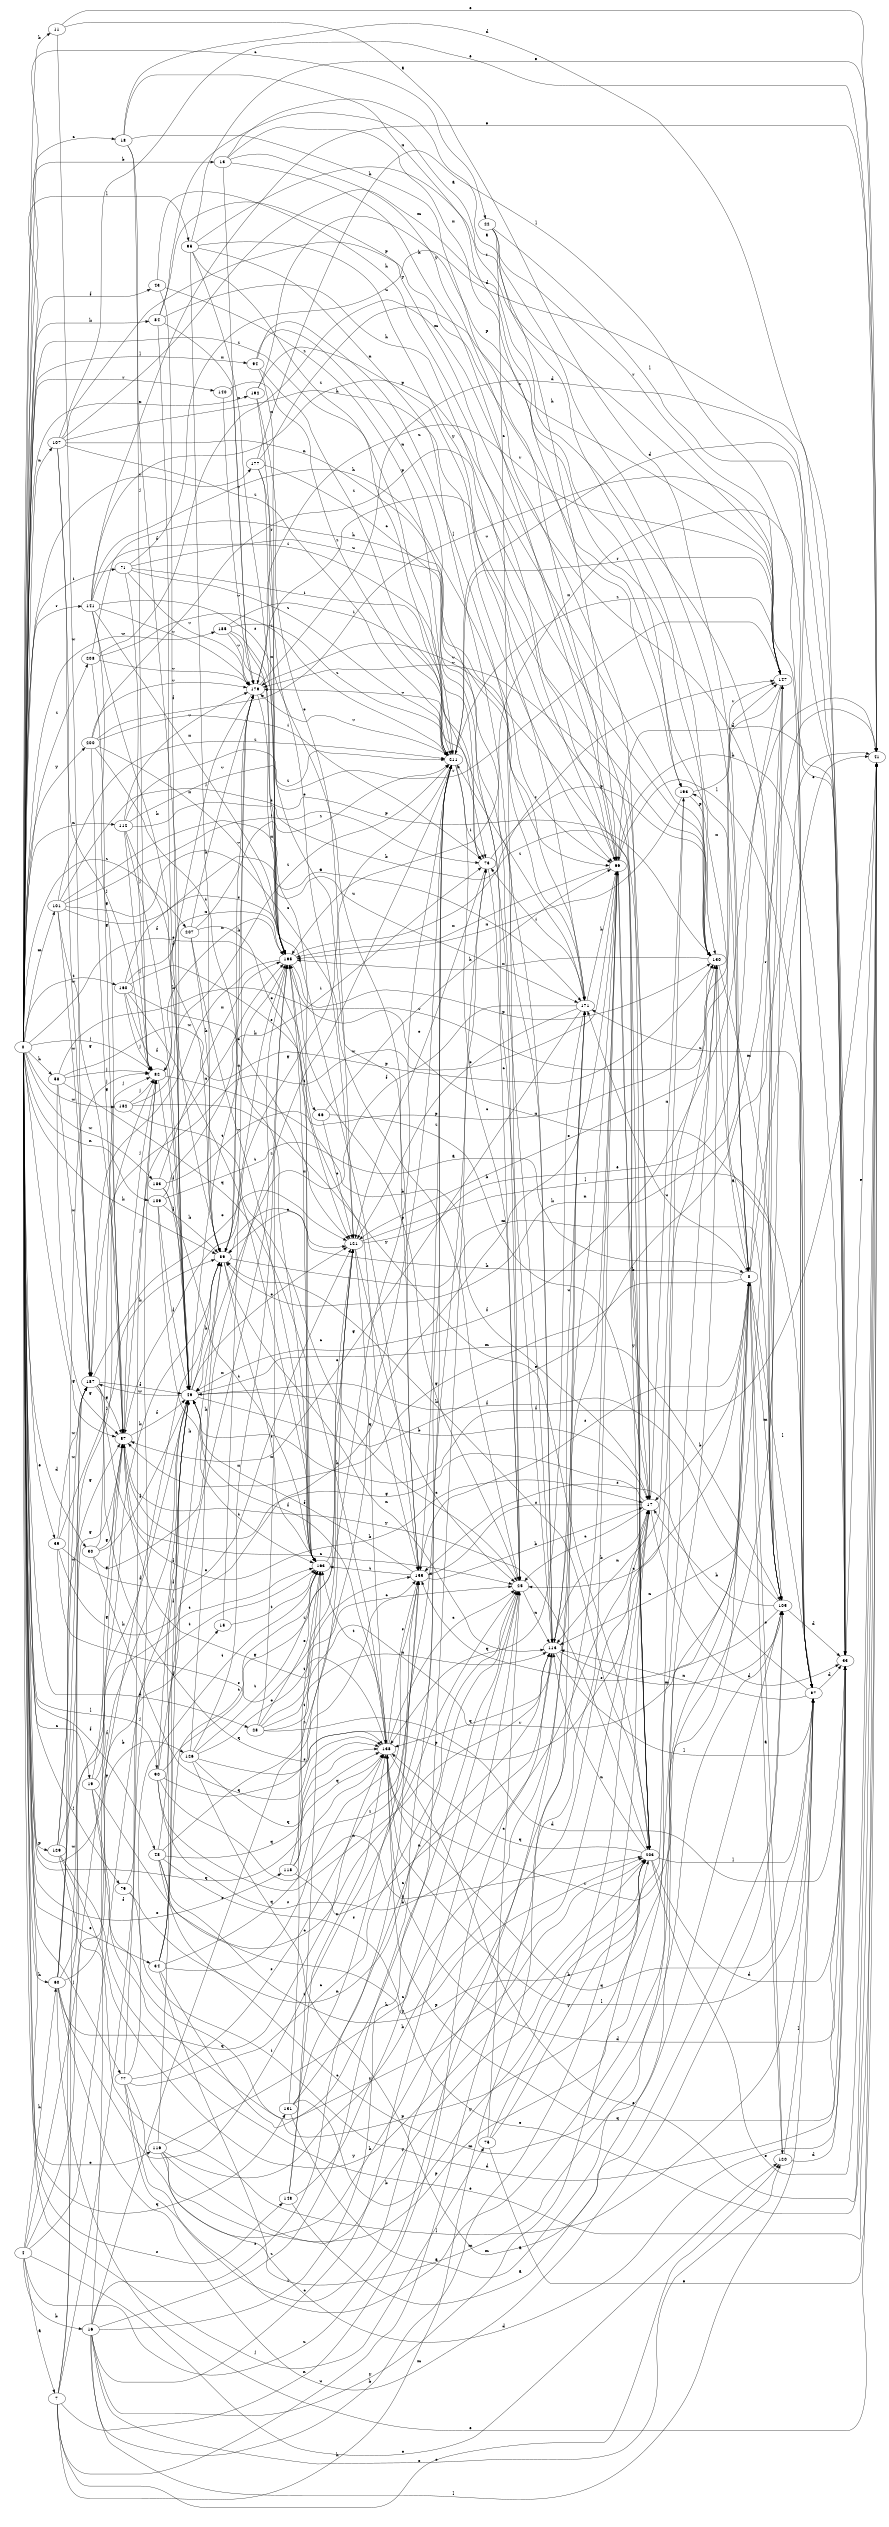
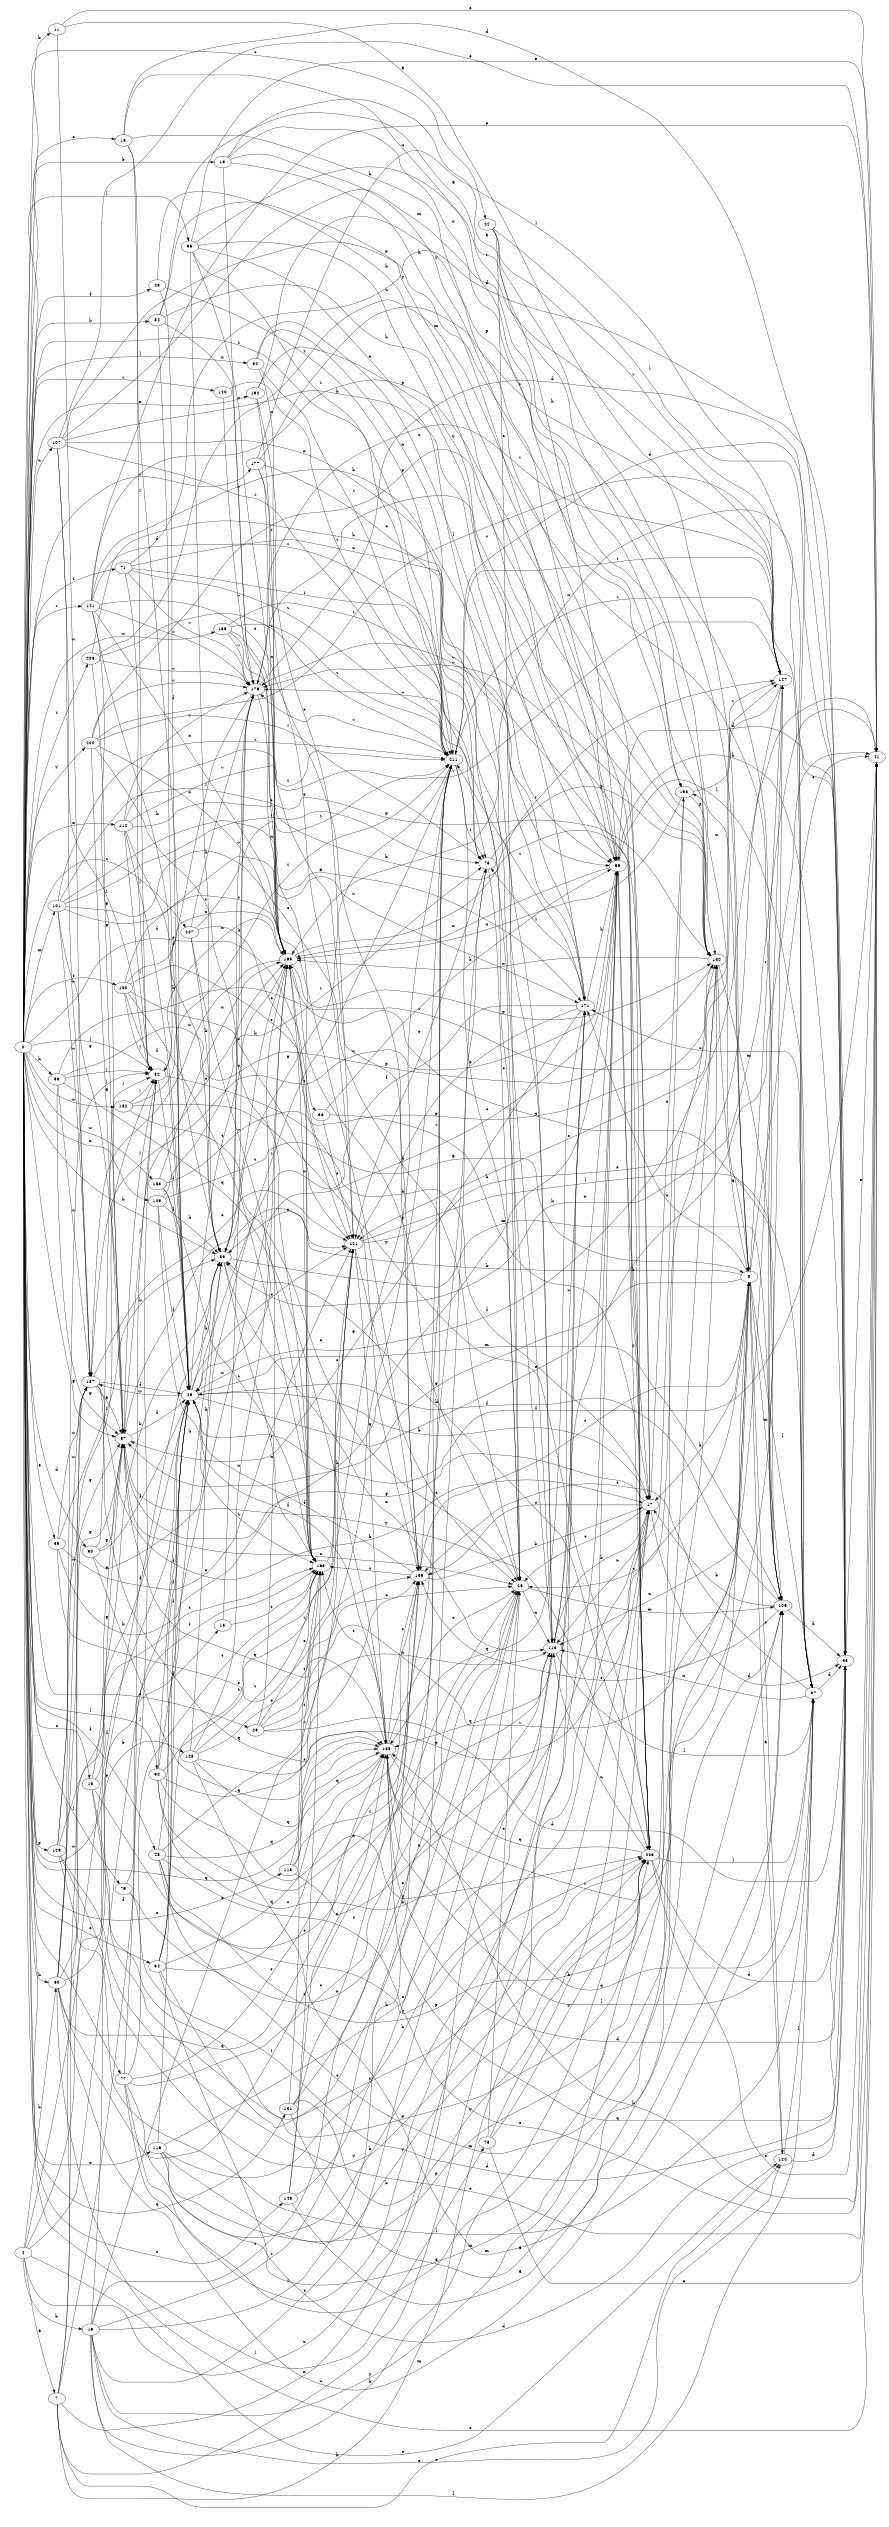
none -> (436, 1147)
(685, 1684) -> (648, 1612)
(634, 2103) -> (634, 2103)
